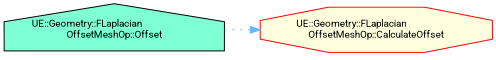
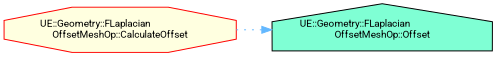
(237, 30) -> (249, 30)
